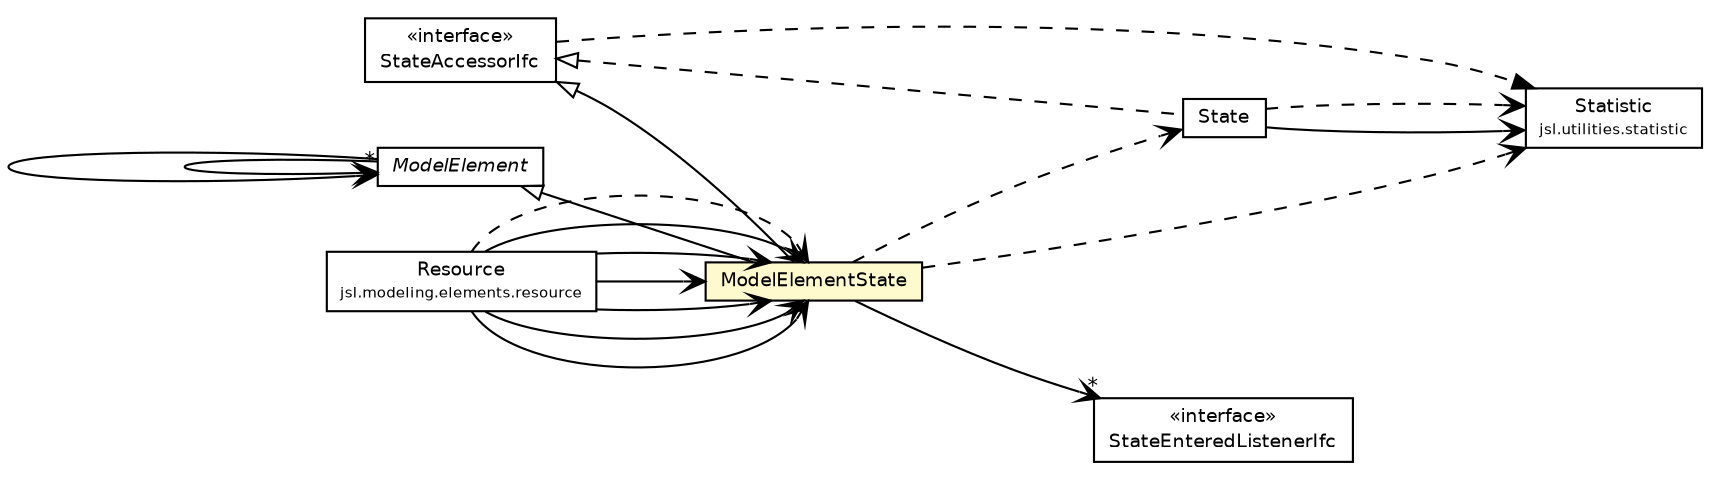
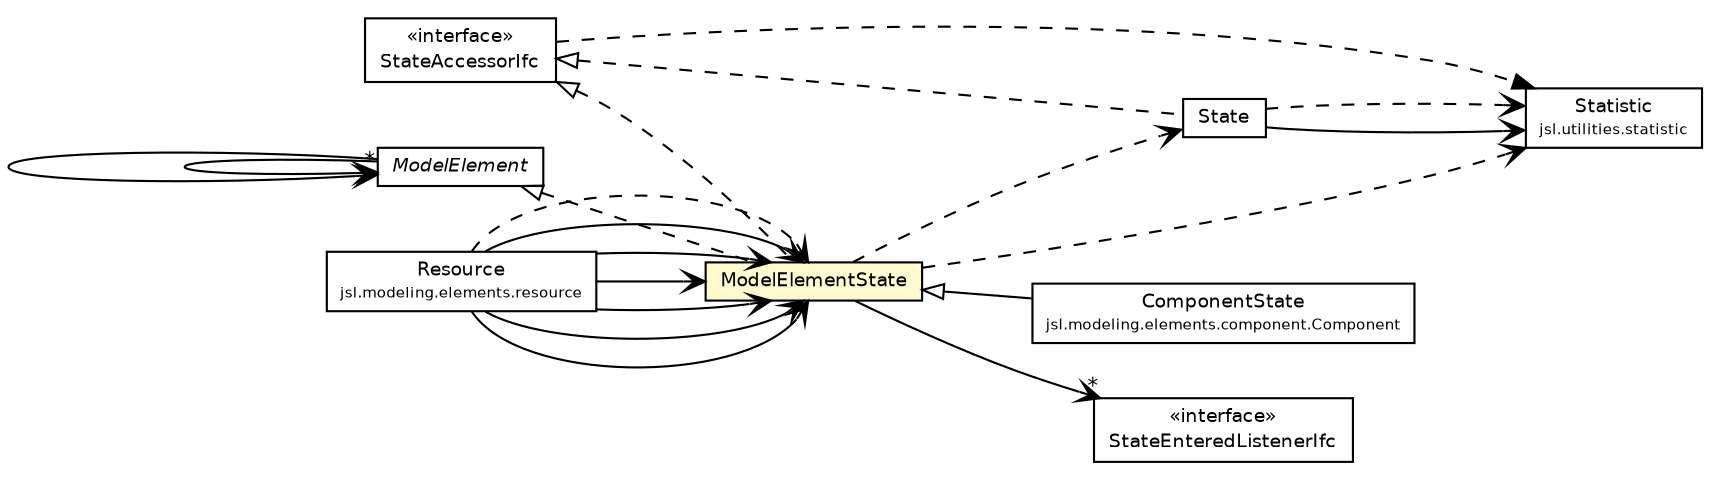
(692, 167) -> (692, 167)
(684, 240) -> (684, 240)
none -> (1223, 313)
